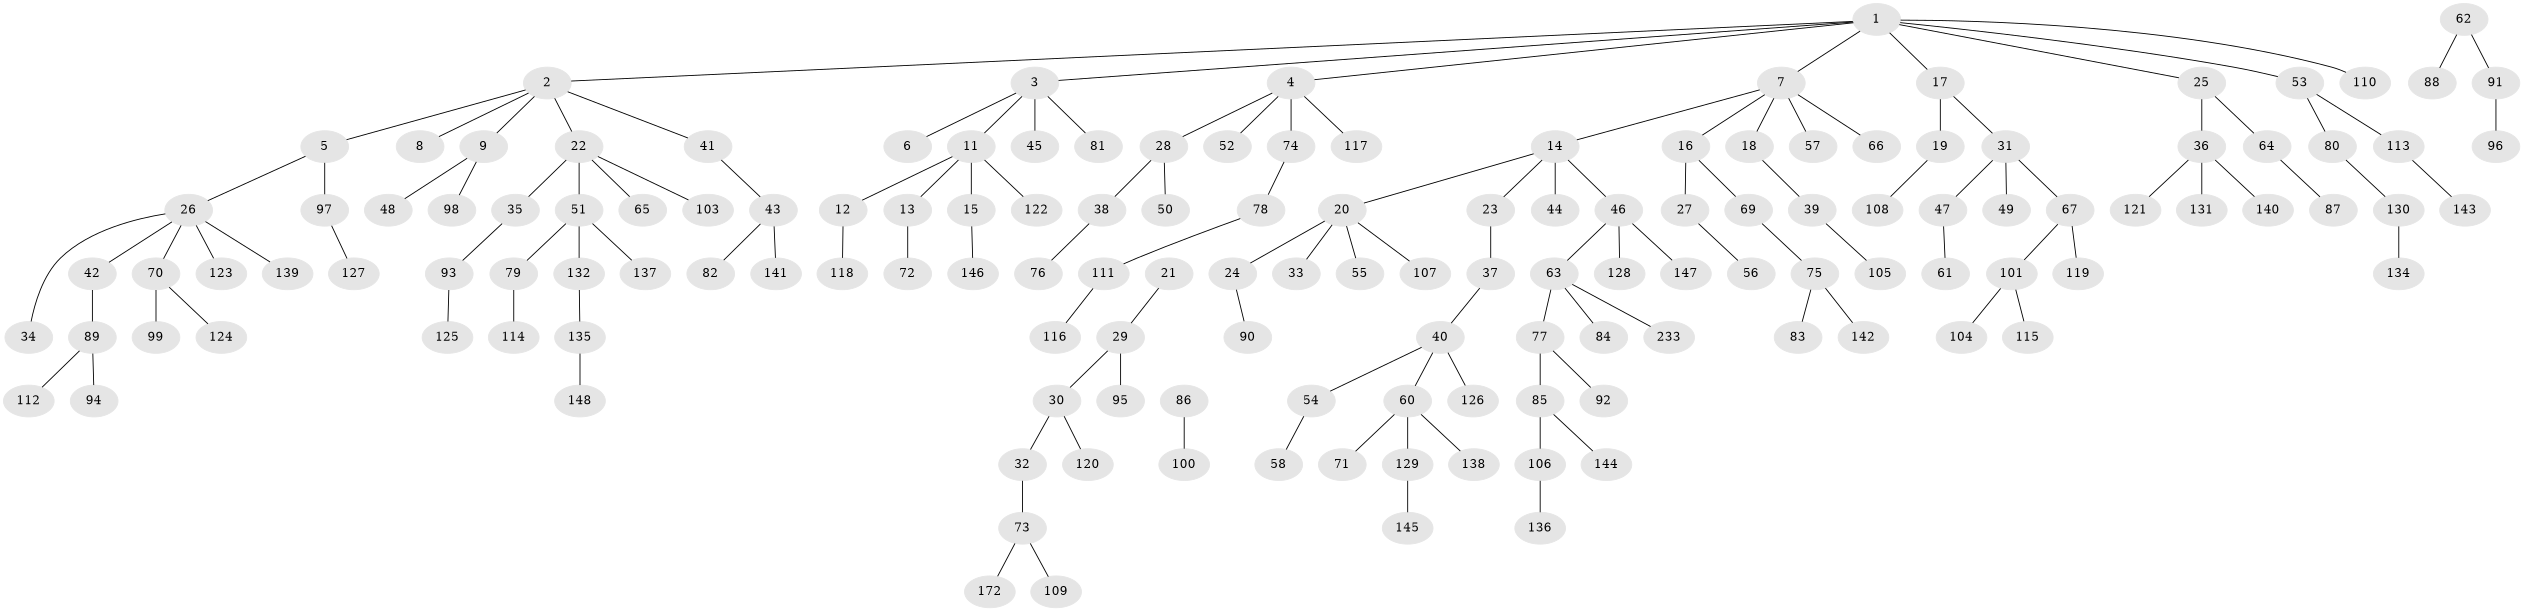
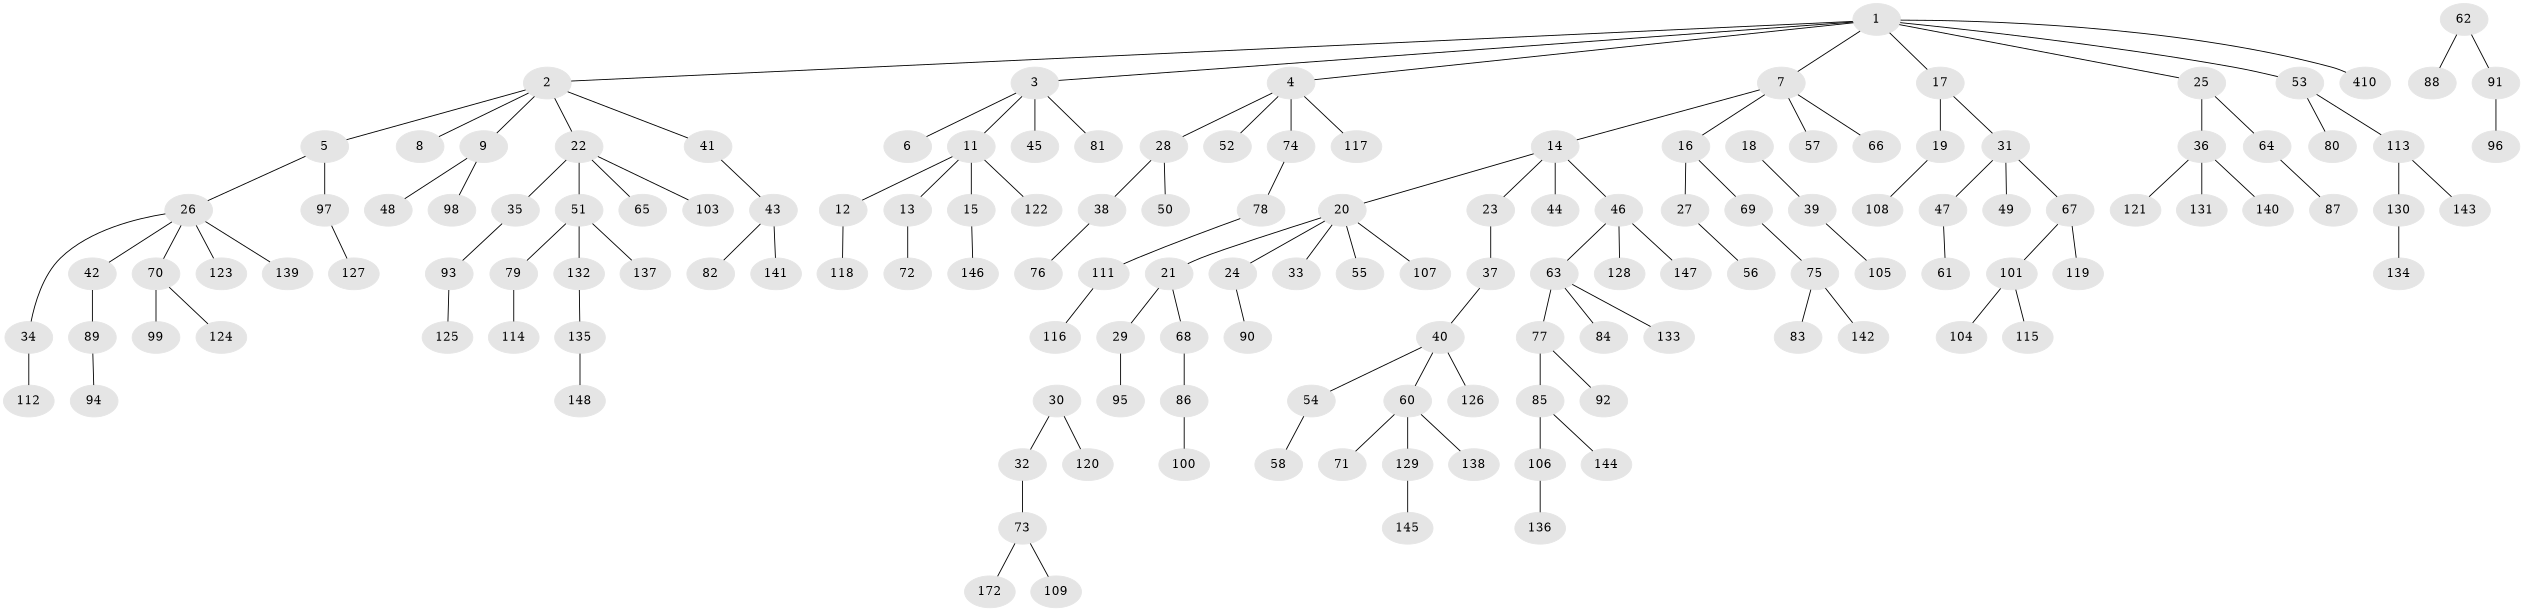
(2365, 83) -> (2365, 83)
(1765, 115) -> none
(2366, 178) -> (2399, 179)
none -> (1254, 239)
none -> (1184, 337)
(1669, 337) -> (1669, 337)
(61, 369) -> (29, 369)
(1089, 369) -> none
